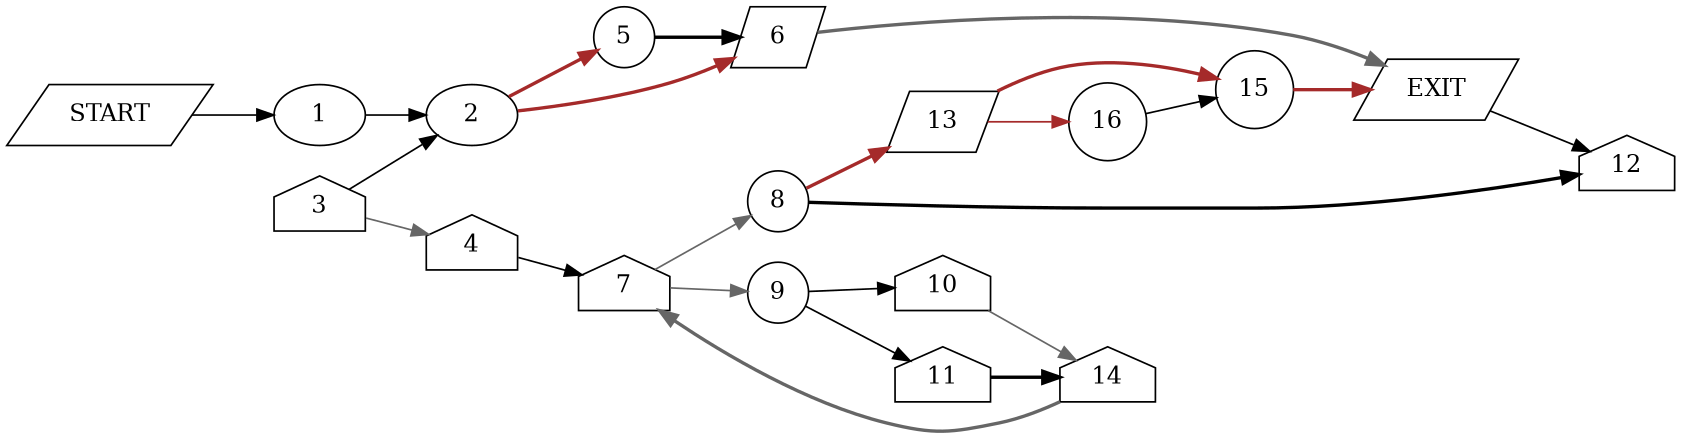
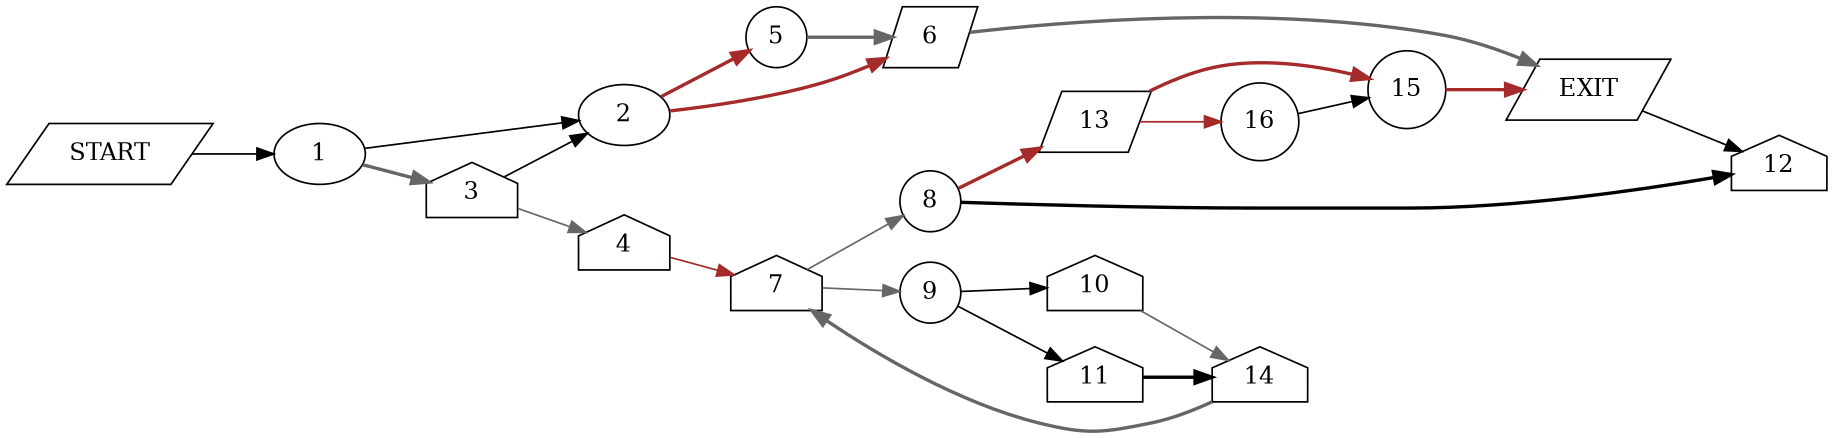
(689, 37) -> (841, 37)
none -> (388, 171)
(542, 264) -> (694, 264)
